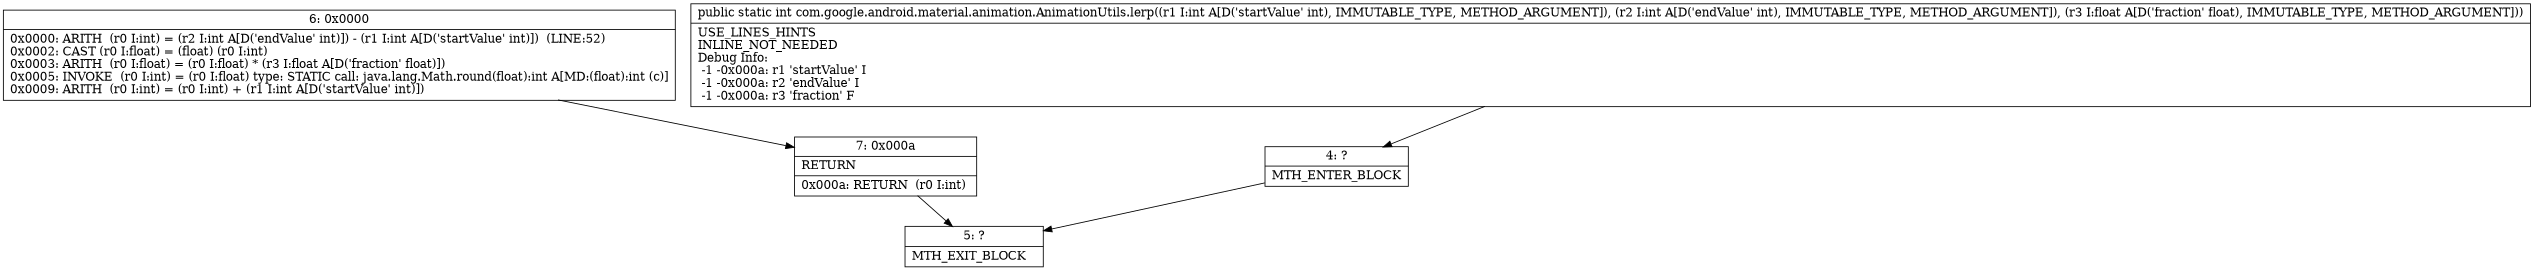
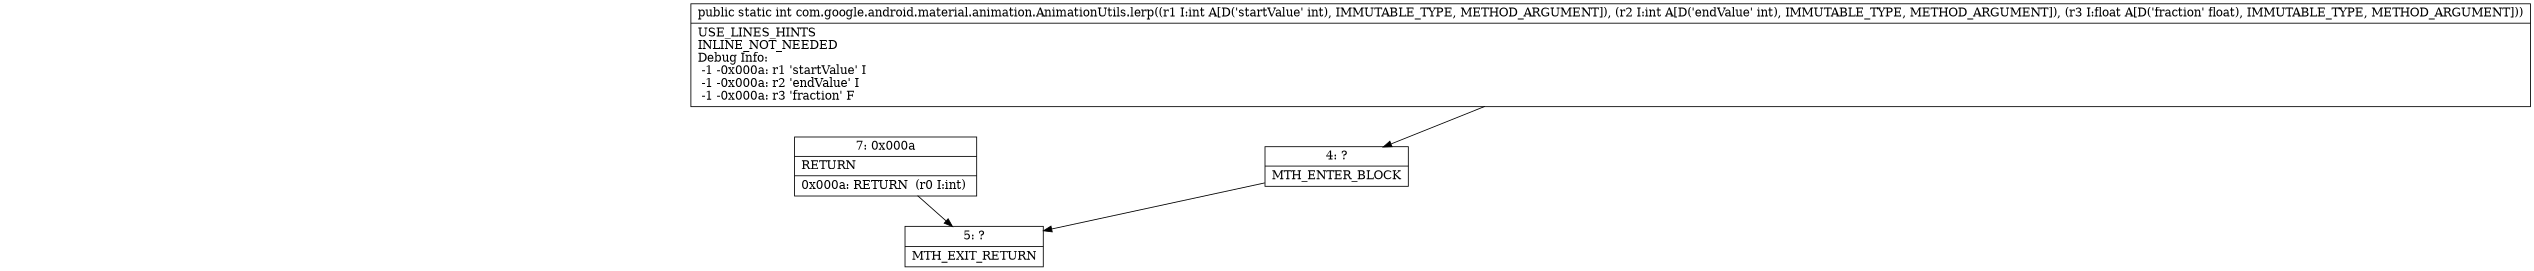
(339, 55) -> none
(969, 256) -> (974, 256)
